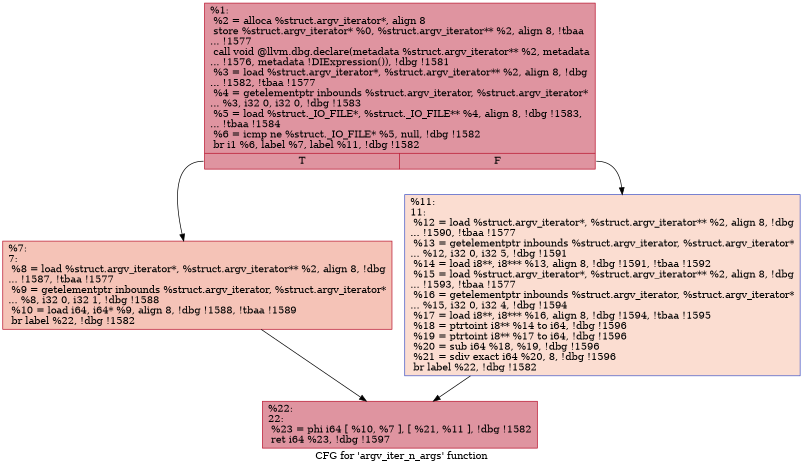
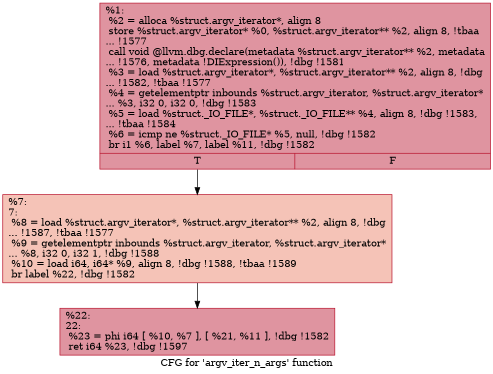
(602, 285) -> none
